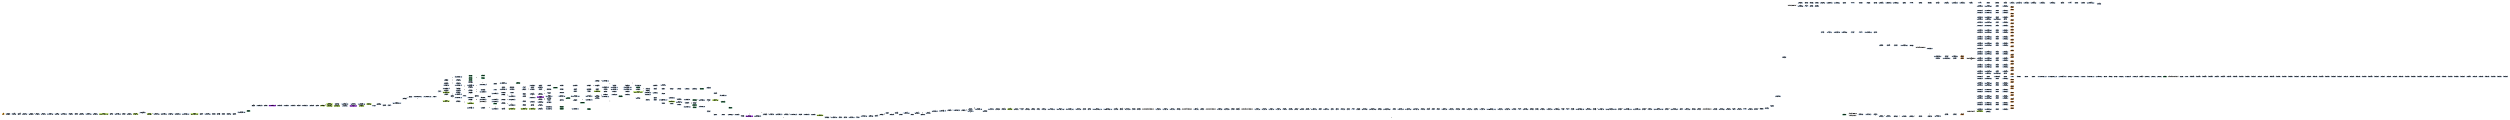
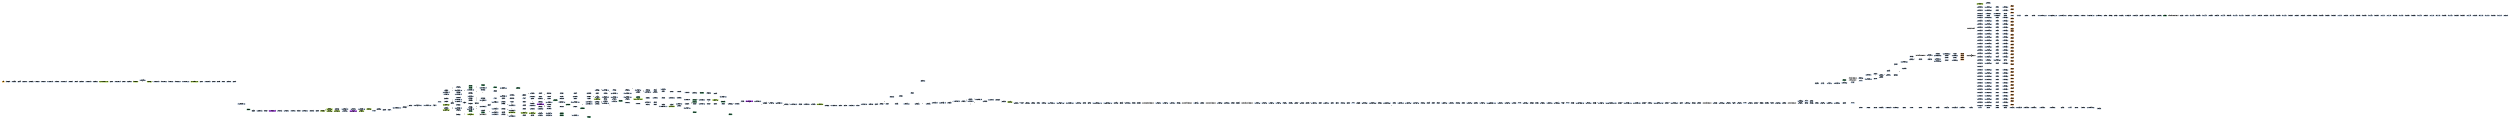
(1980, 67) -> none
none -> (458, 108)
